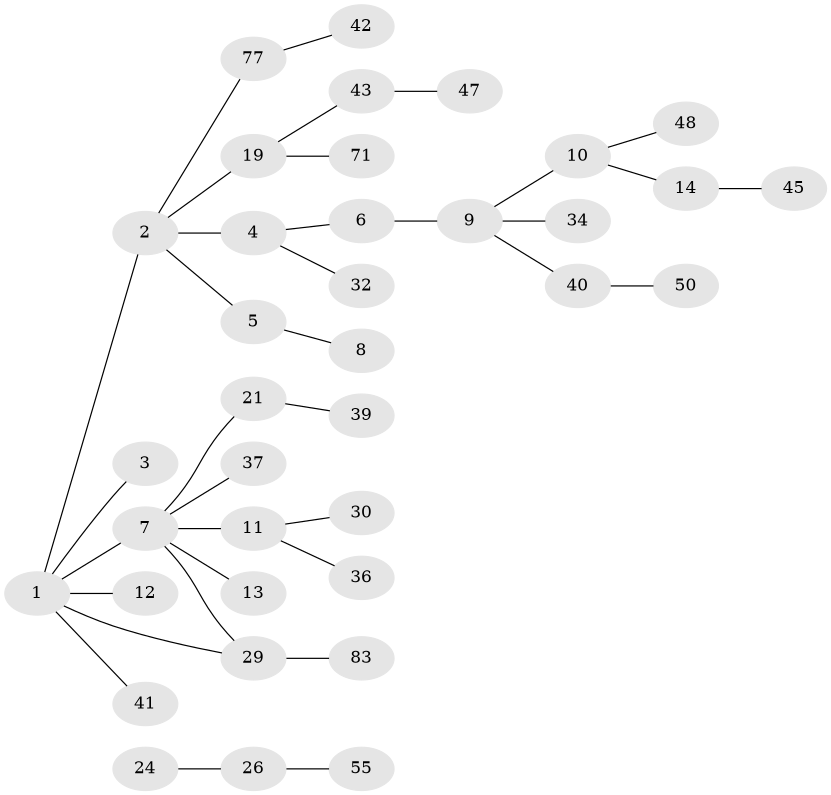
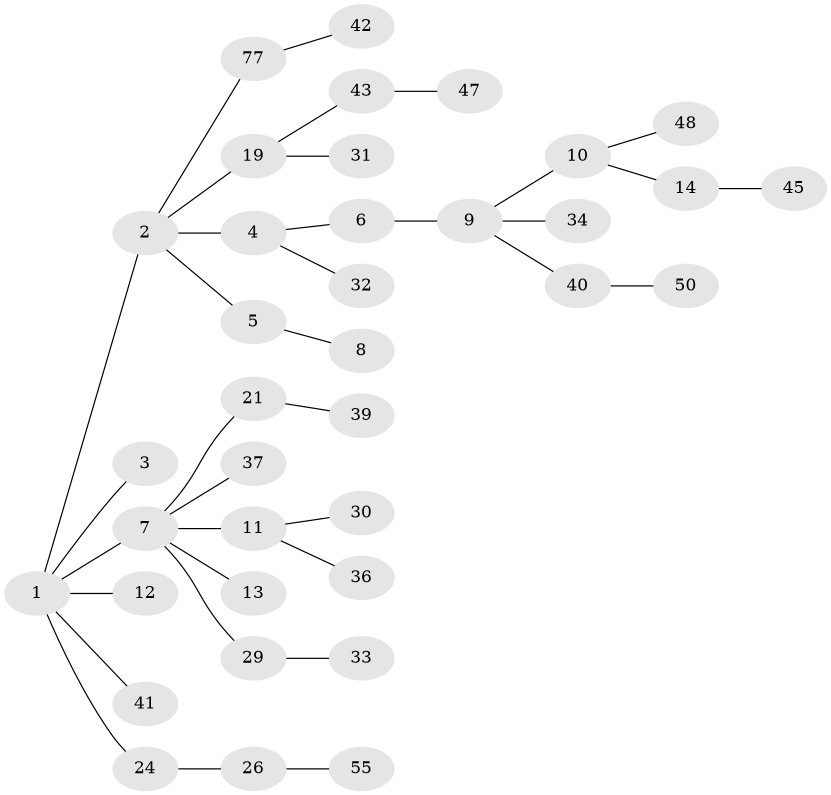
(362, 156) -> (362, 156)
(141, 634) -> (82, 686)
(362, 658) -> (362, 658)
